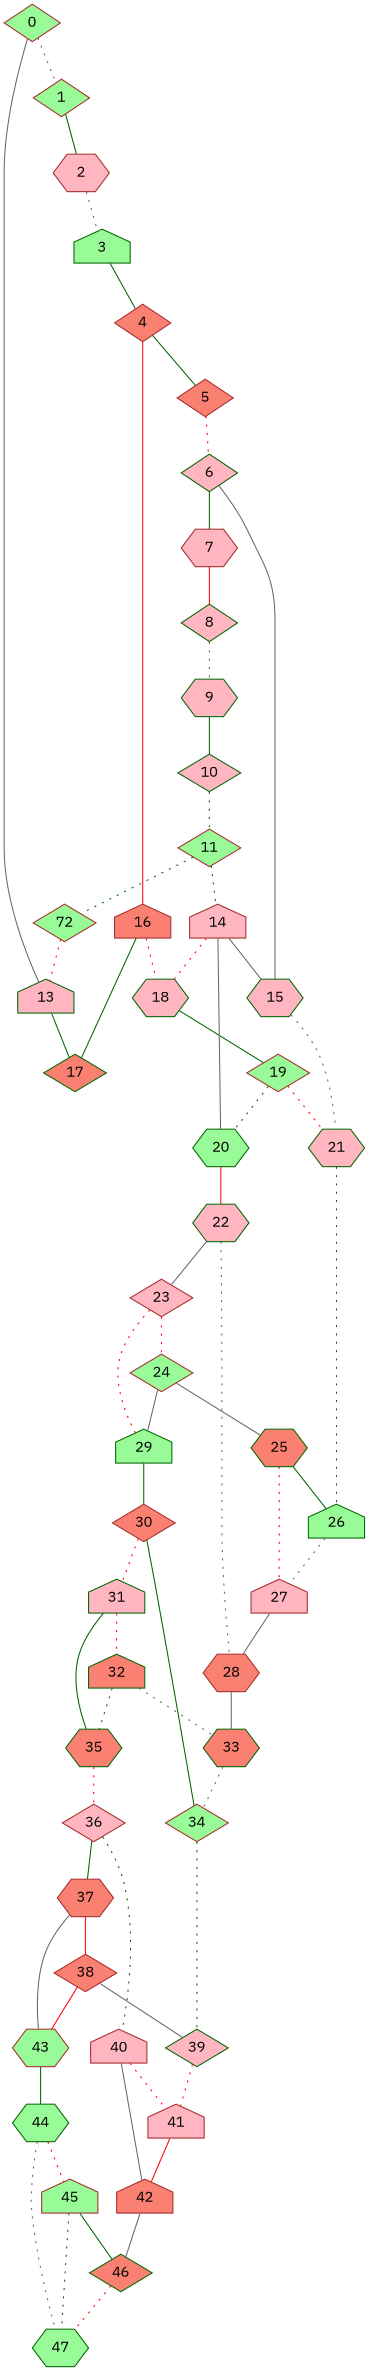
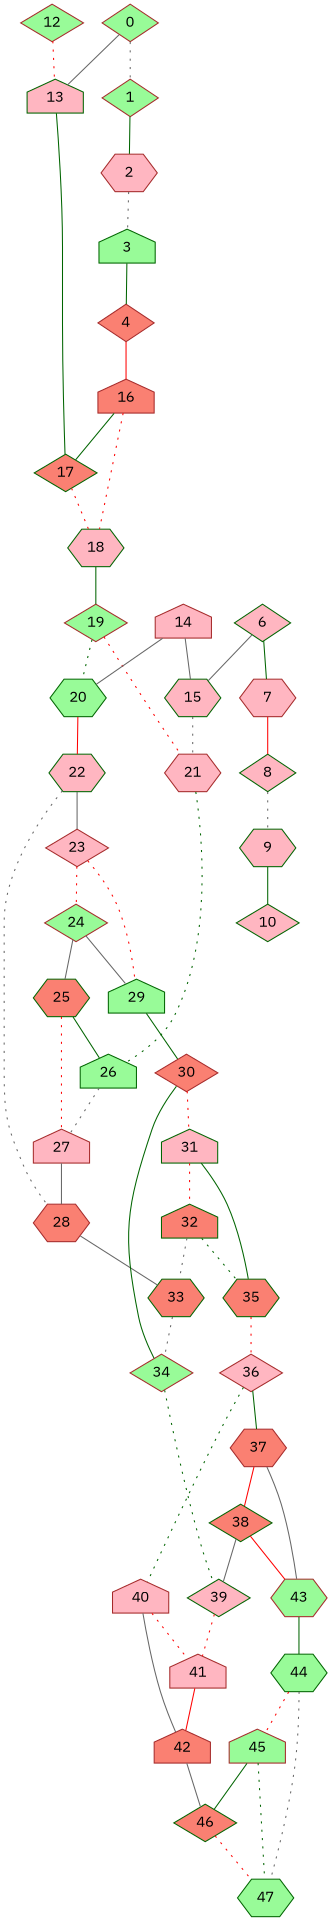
(205, 398) -> none
(209, 848) -> none
(65, 923) -> (52, 23)
(190, 959) -> (80, 509)
(336, 1148) -> (193, 773)
(85, 1973) -> (241, 1523)
